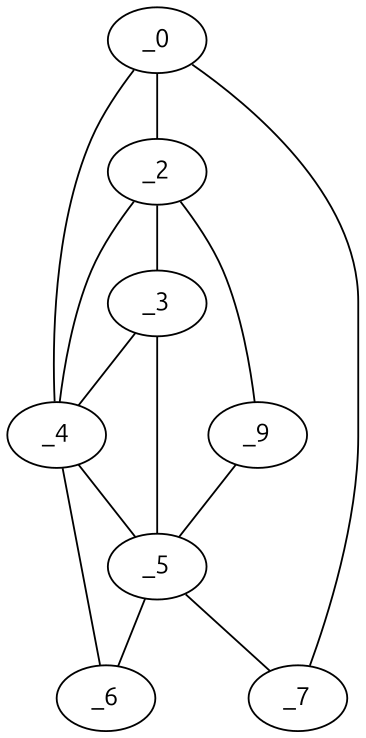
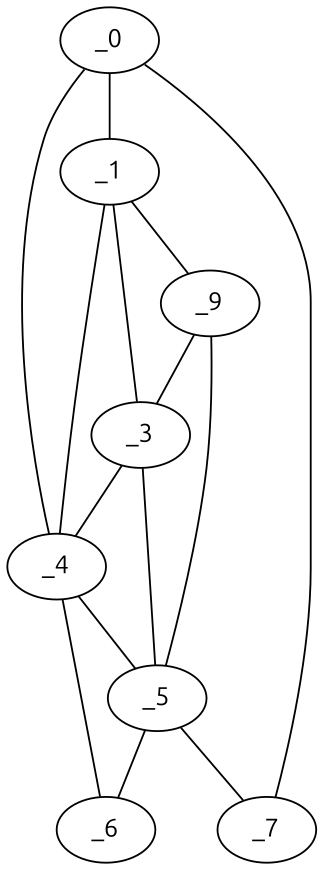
(157, 172) -> (110, 172)
none -> (175, 369)
